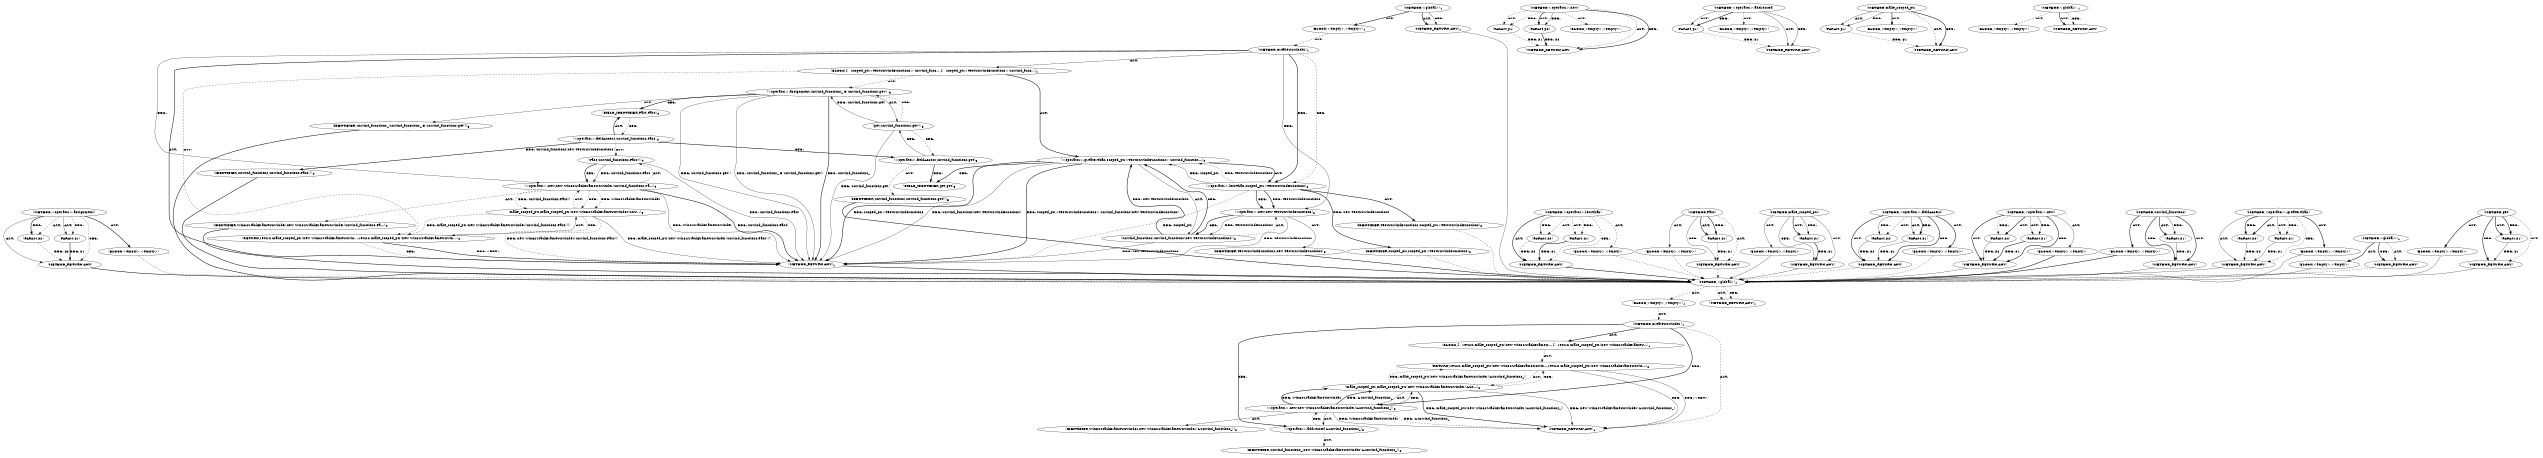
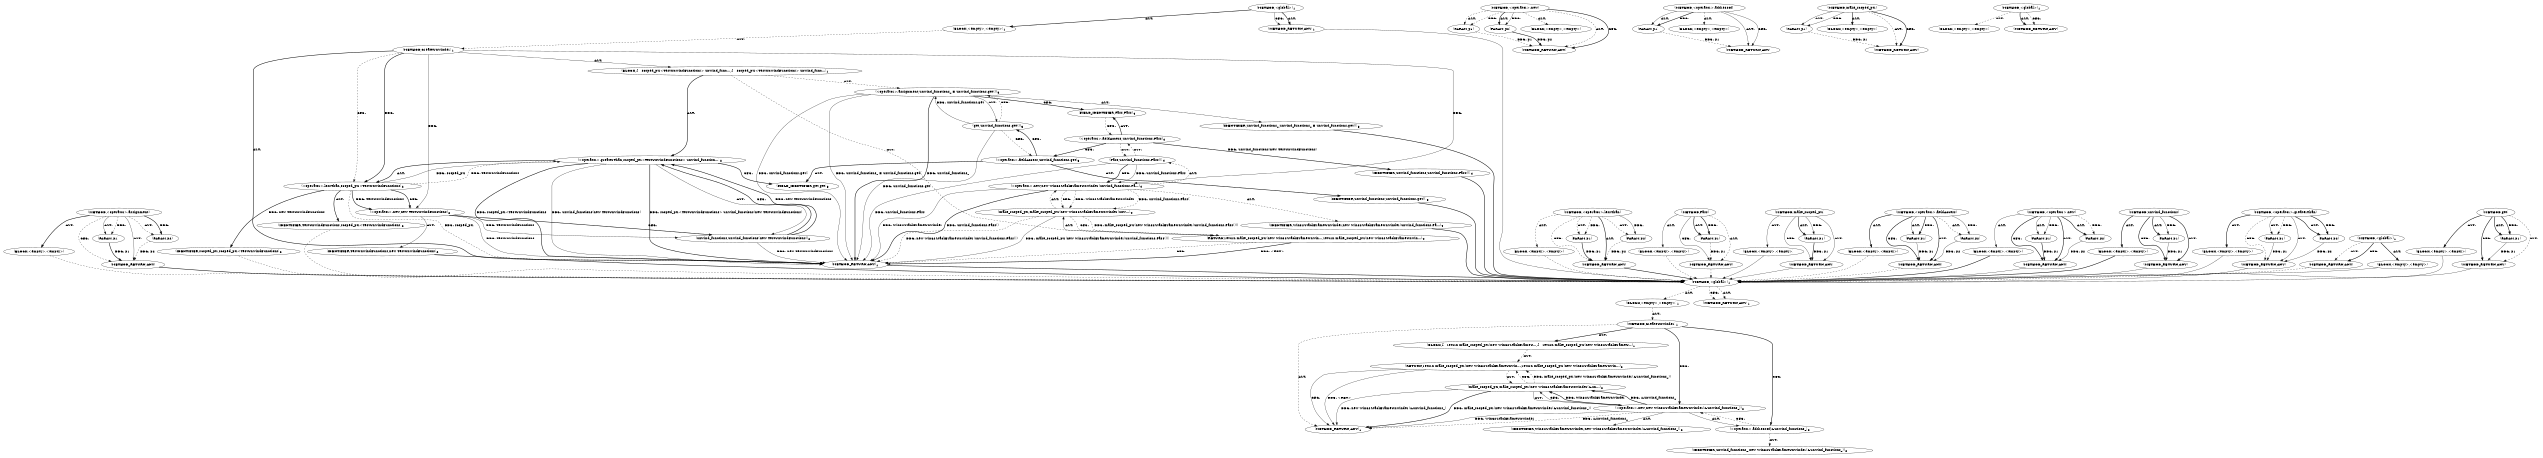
(910, 147) -> (1031, 141)
none -> (1133, 150)
(939, 173) -> (820, 173)
(897, 174) -> (1194, 184)
(1262, 233) -> none
